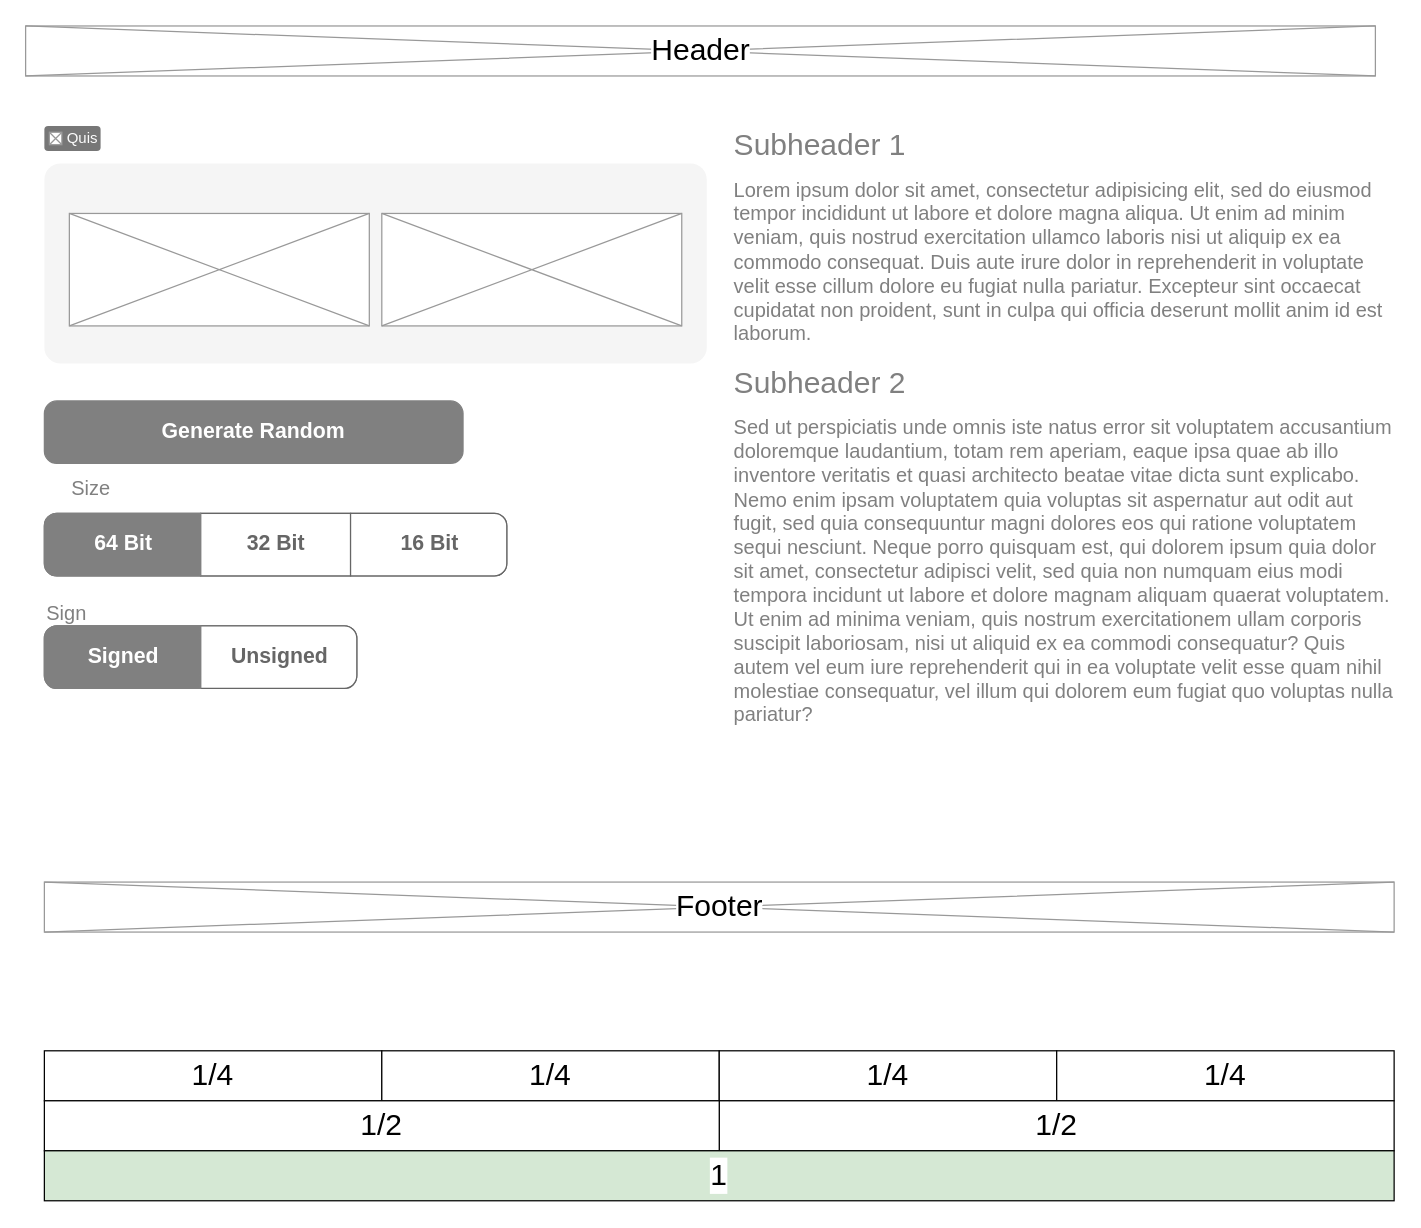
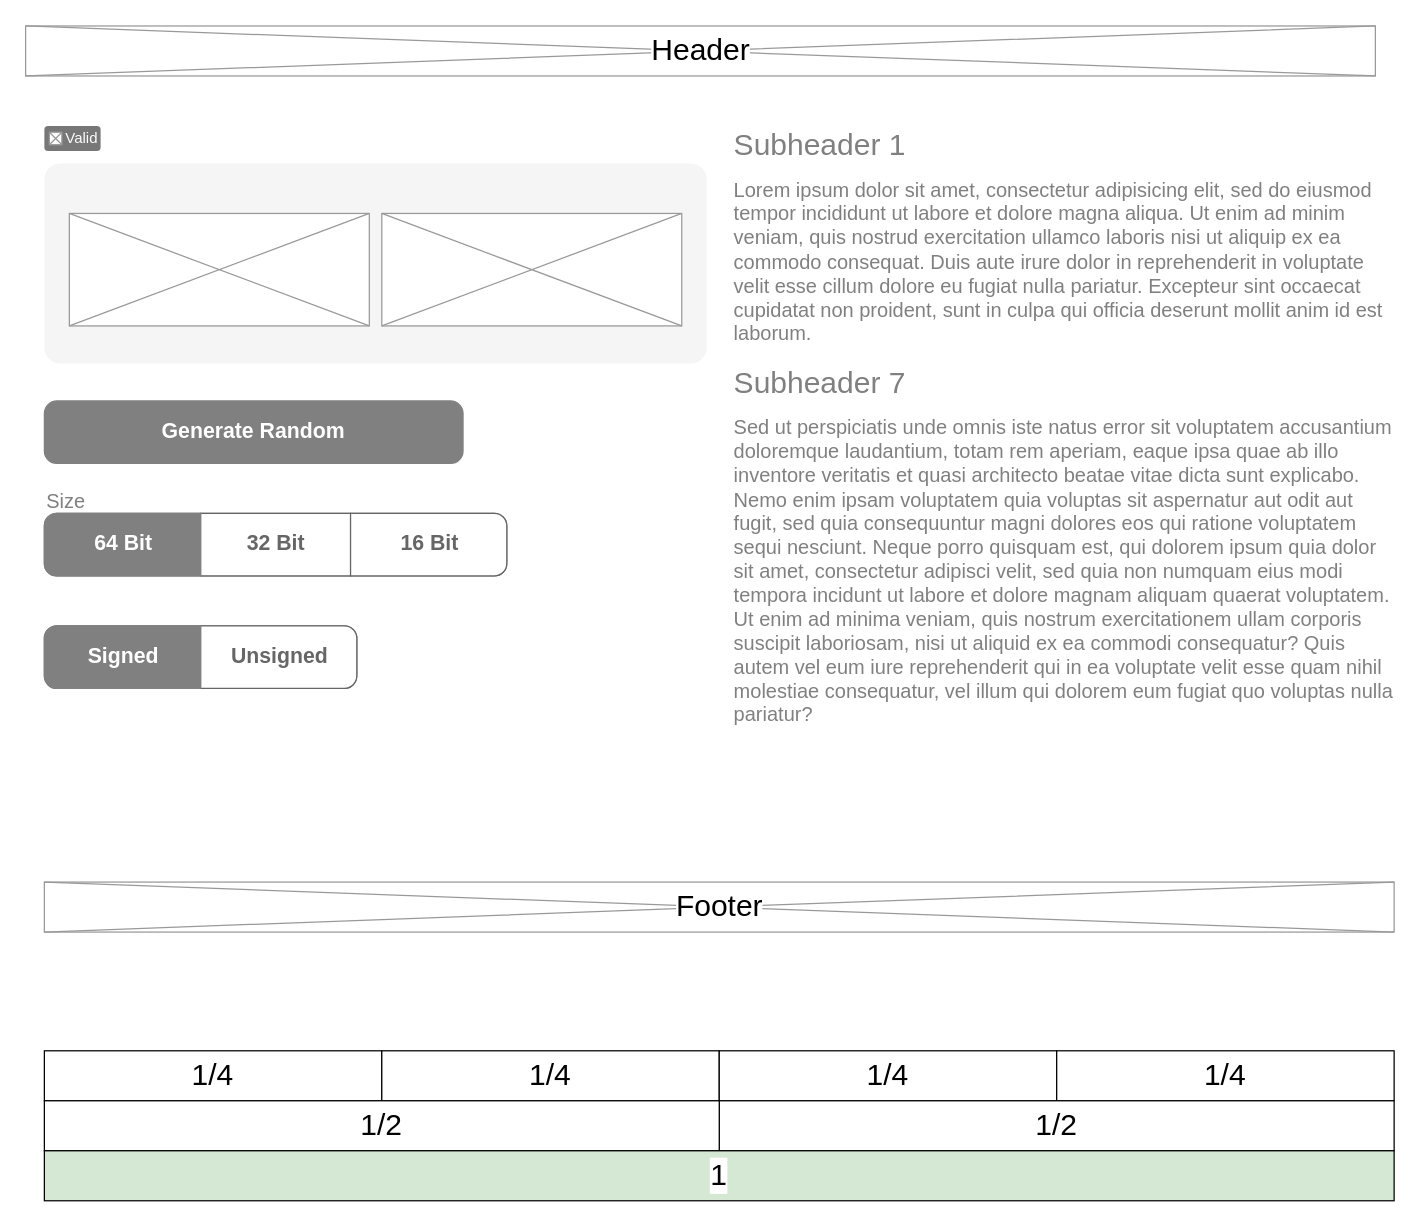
(83, 138) -> (81, 138)
(823, 384) -> (823, 384)
(101, 488) -> (76, 501)
(76, 613) -> none
